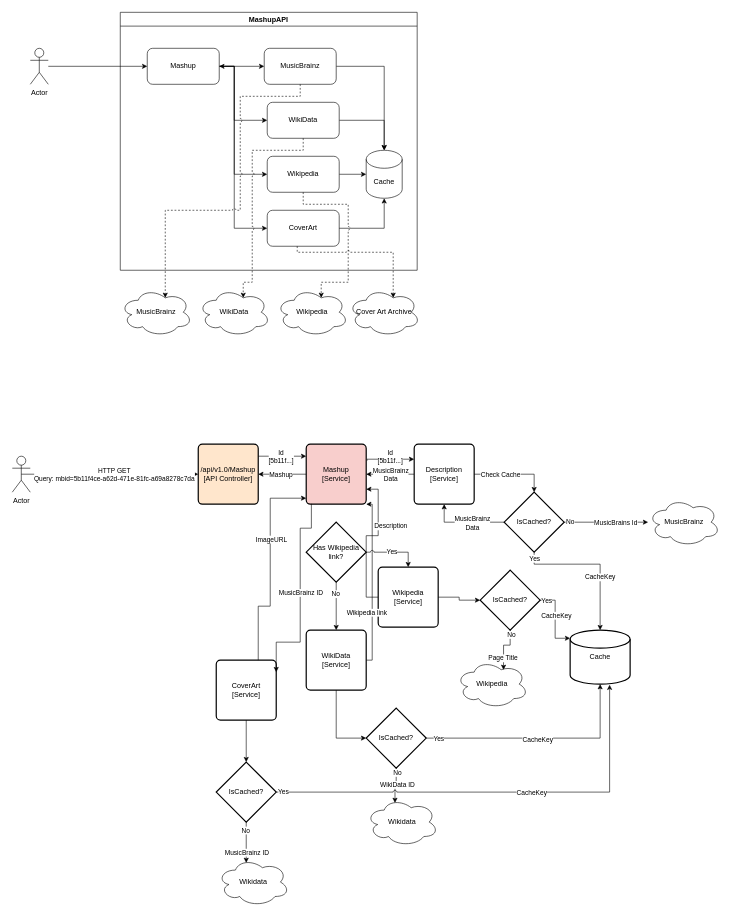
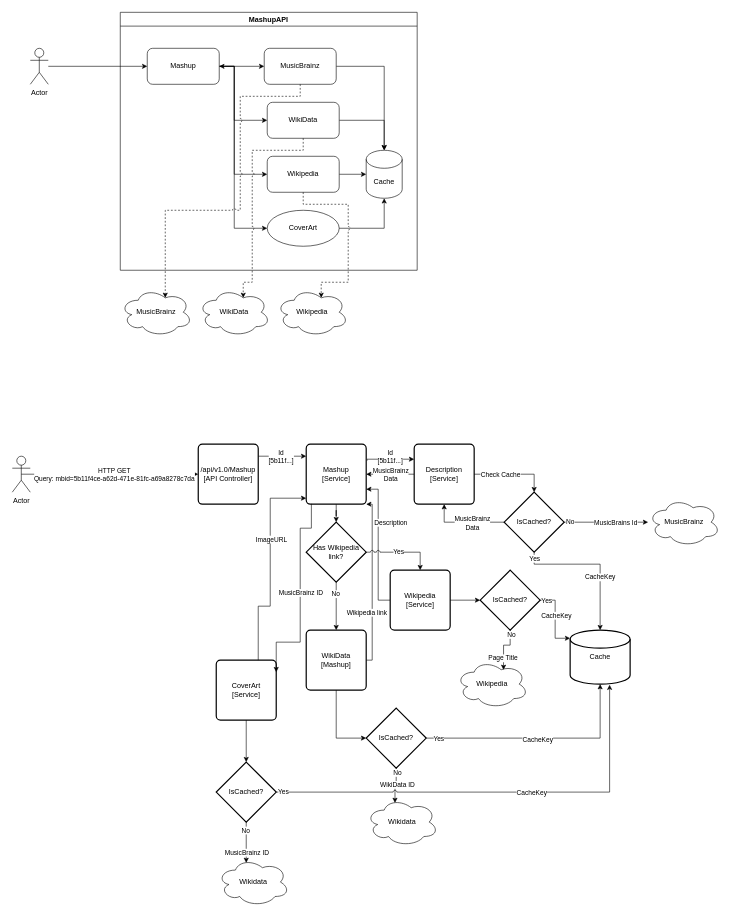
(303, 228) -> (303, 228)
(393, 292) -> none
(384, 312) -> none
(228, 474) -> (228, 474)
(278, 474) -> none
(336, 474) -> (336, 474)
none -> (336, 513)
(408, 597) -> (420, 600)
(336, 660) -> (336, 660)
